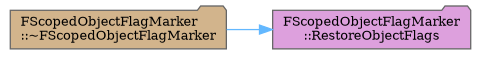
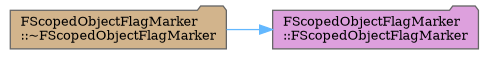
(372, 30) -> (376, 30)
